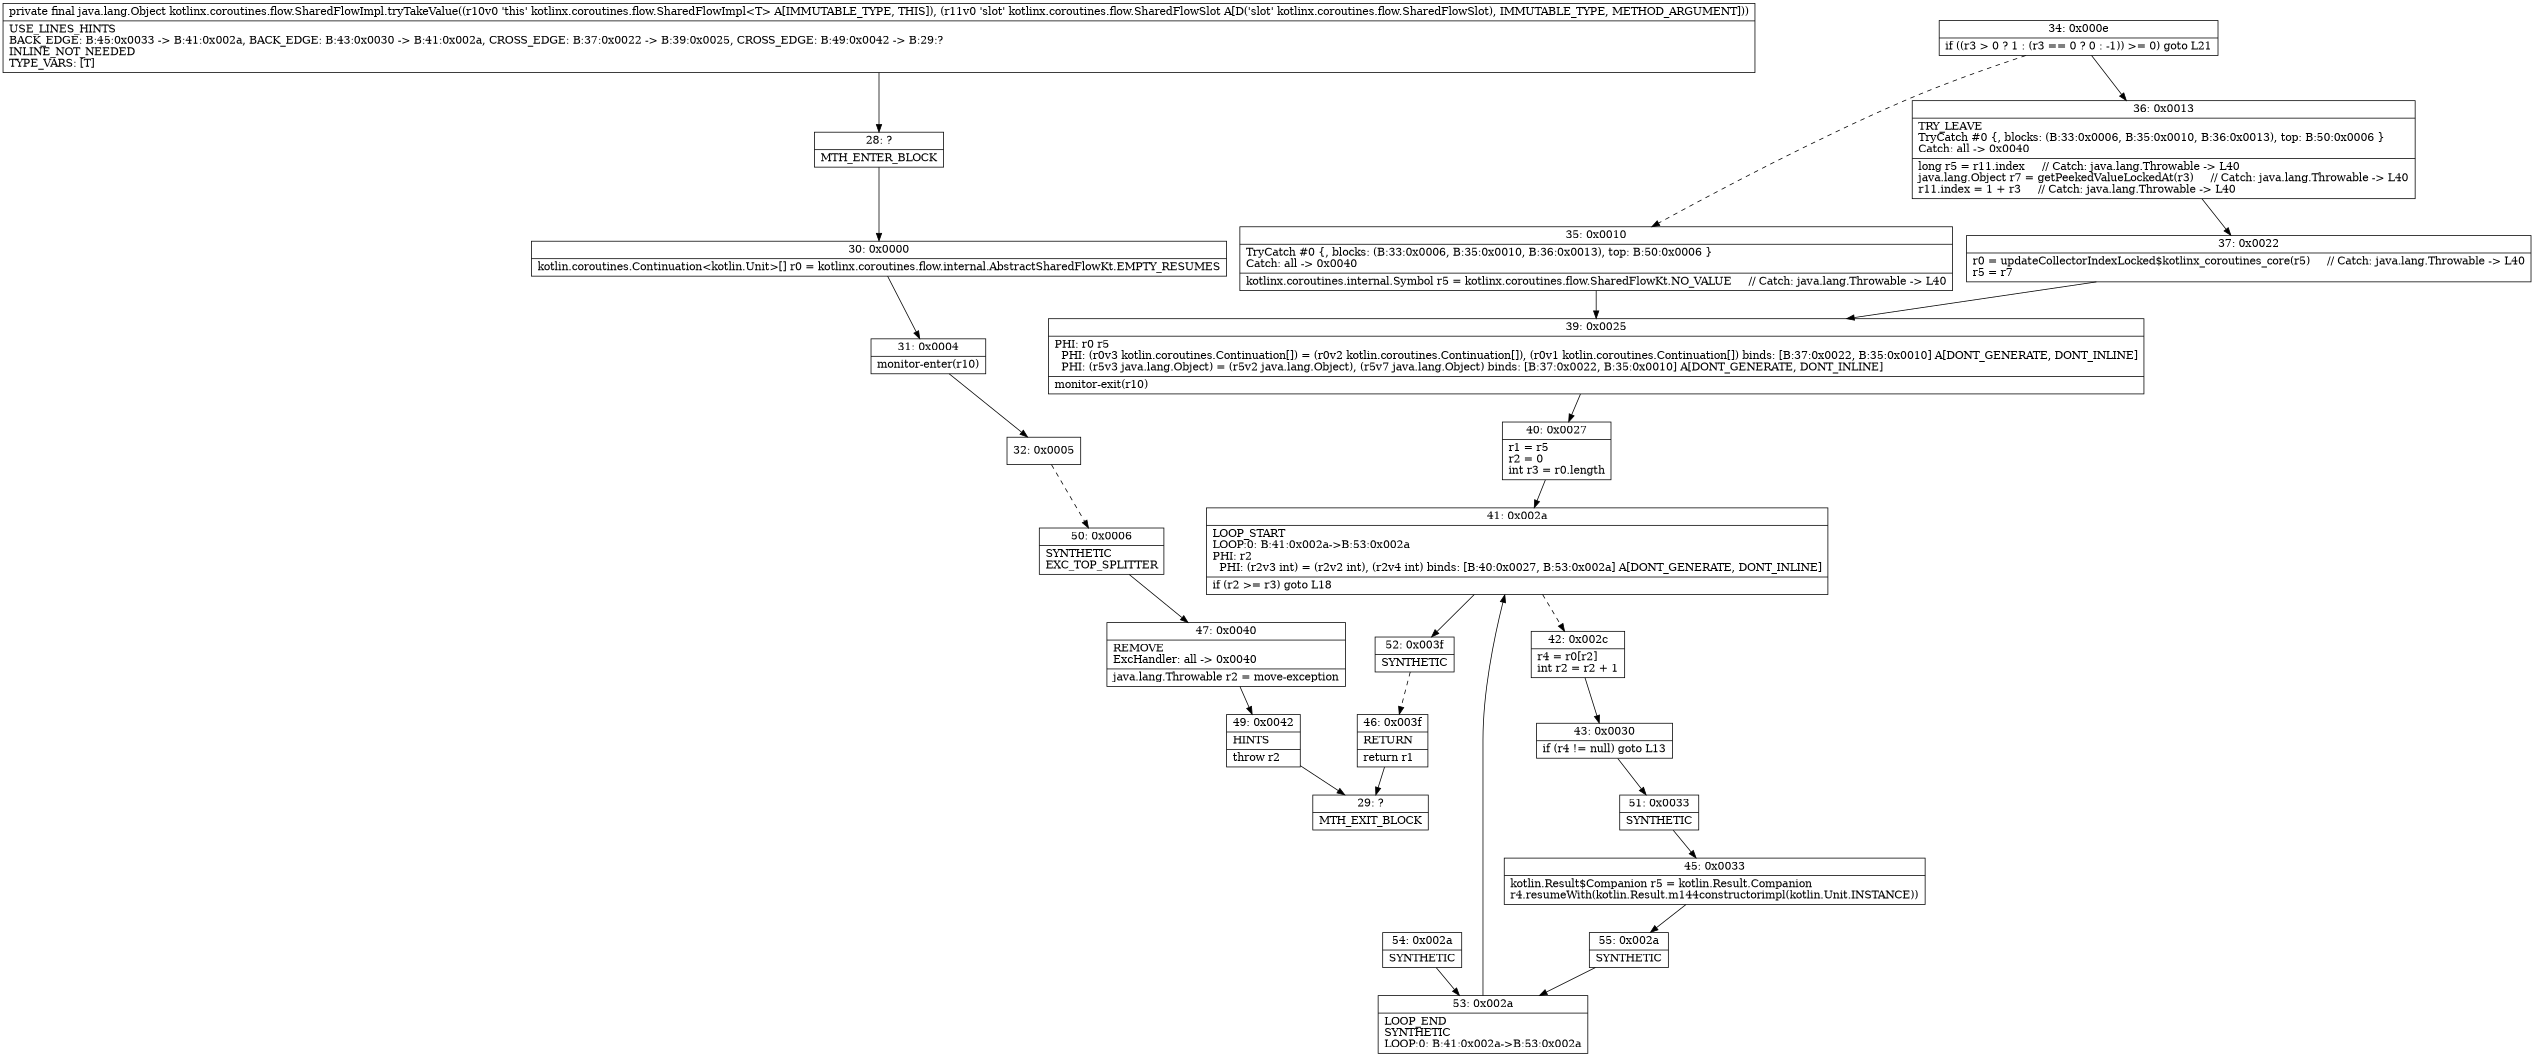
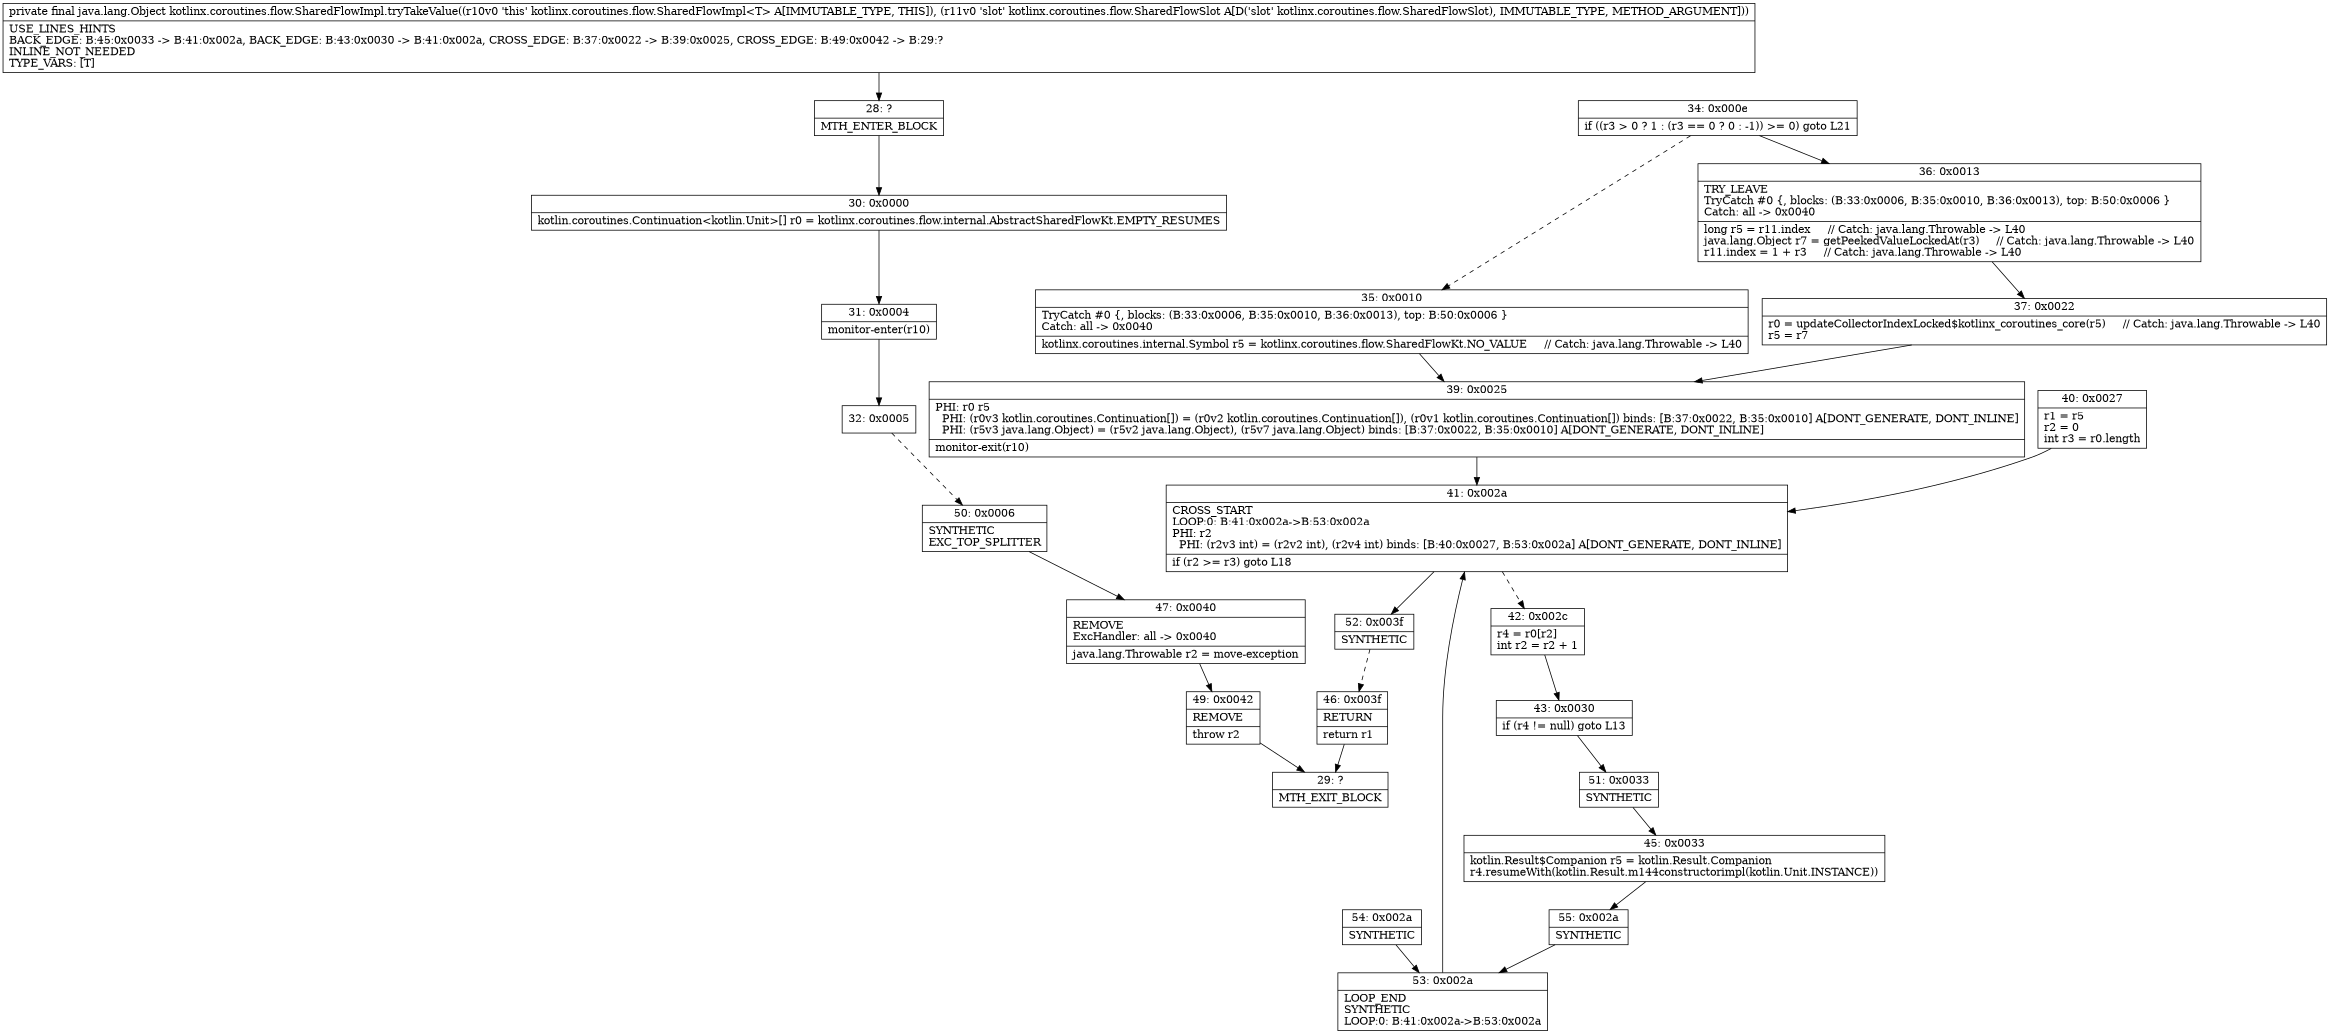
(1576, 404) -> (1477, 467)
(1249, 534) -> (1213, 511)
(1251, 740) -> (1218, 718)
